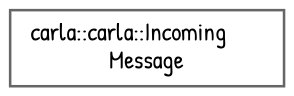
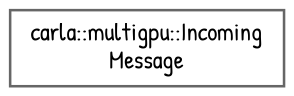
(147, 48) -> (147, 48)
